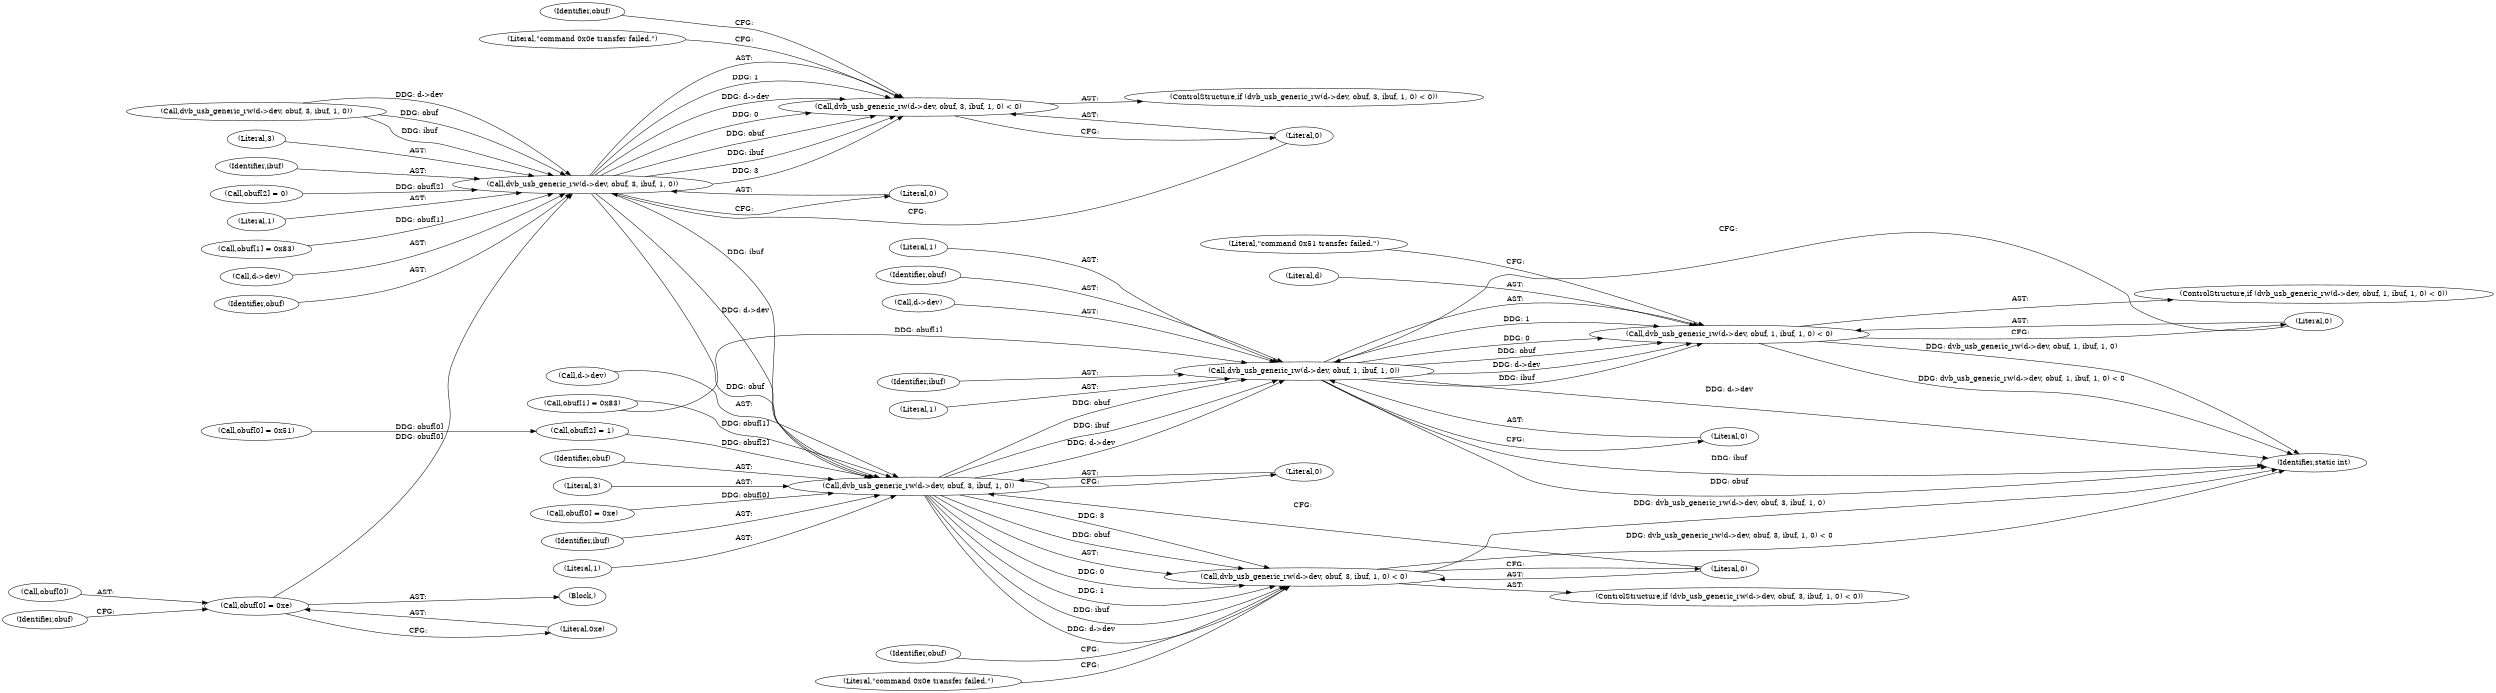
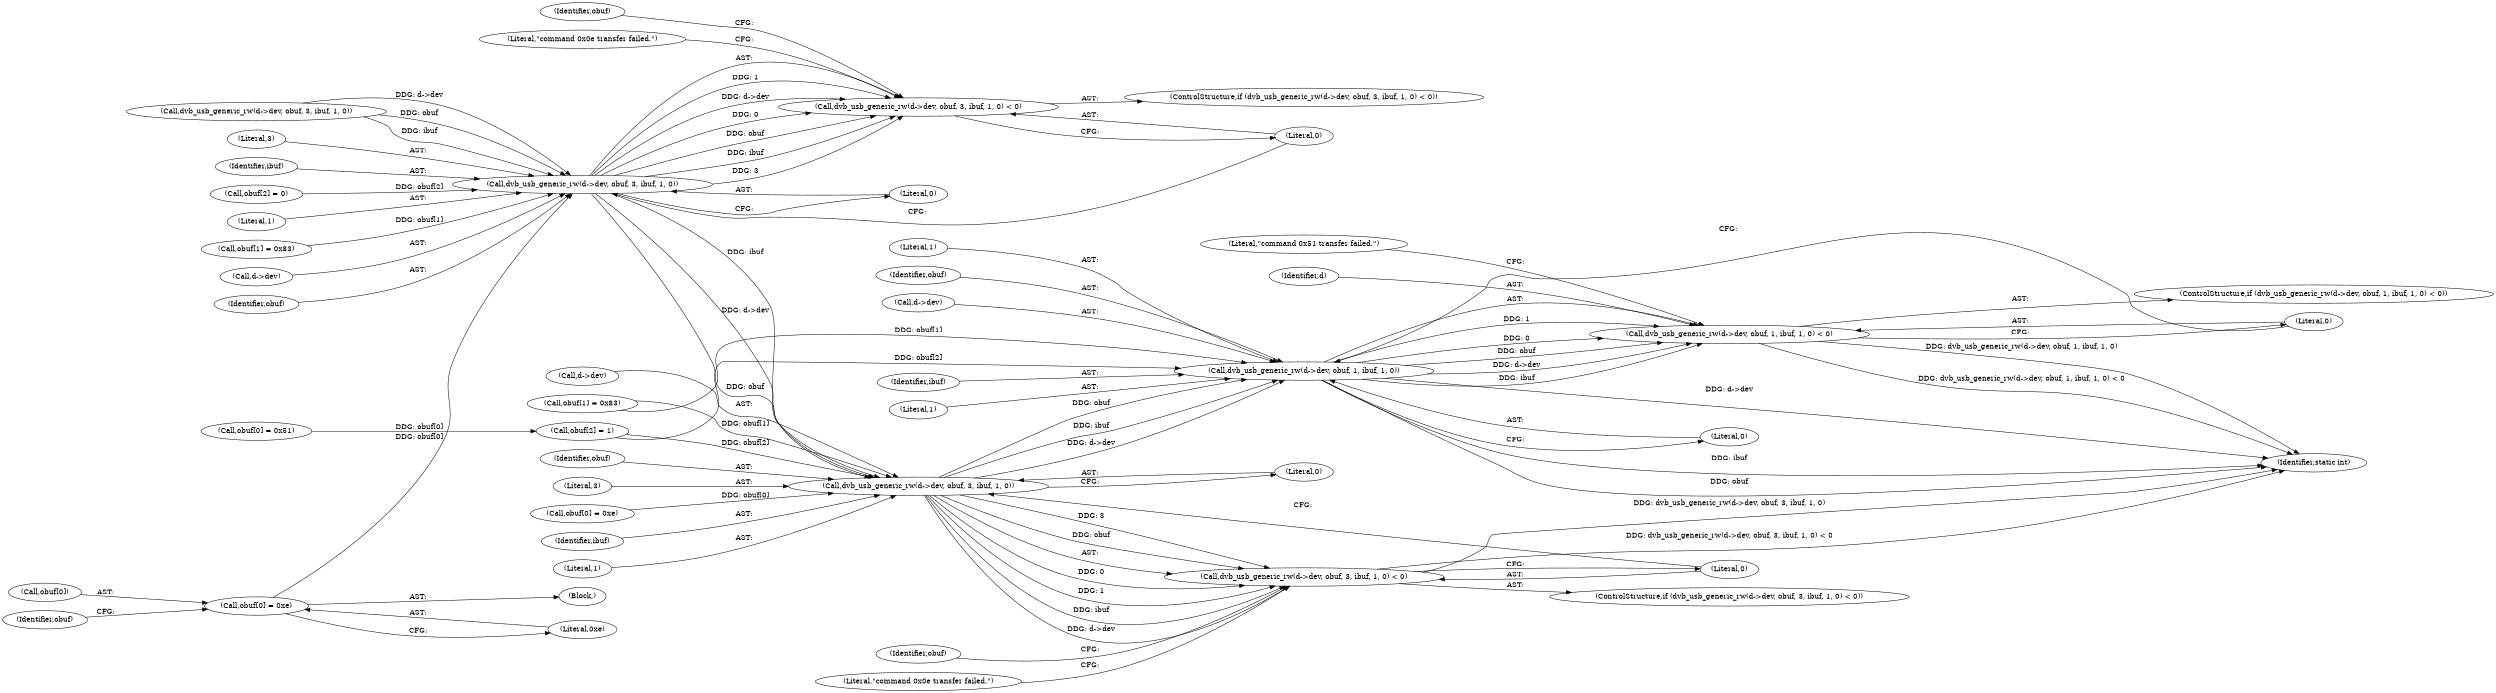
(1304, 276) -> (1304, 276)
none -> (867, 363)
